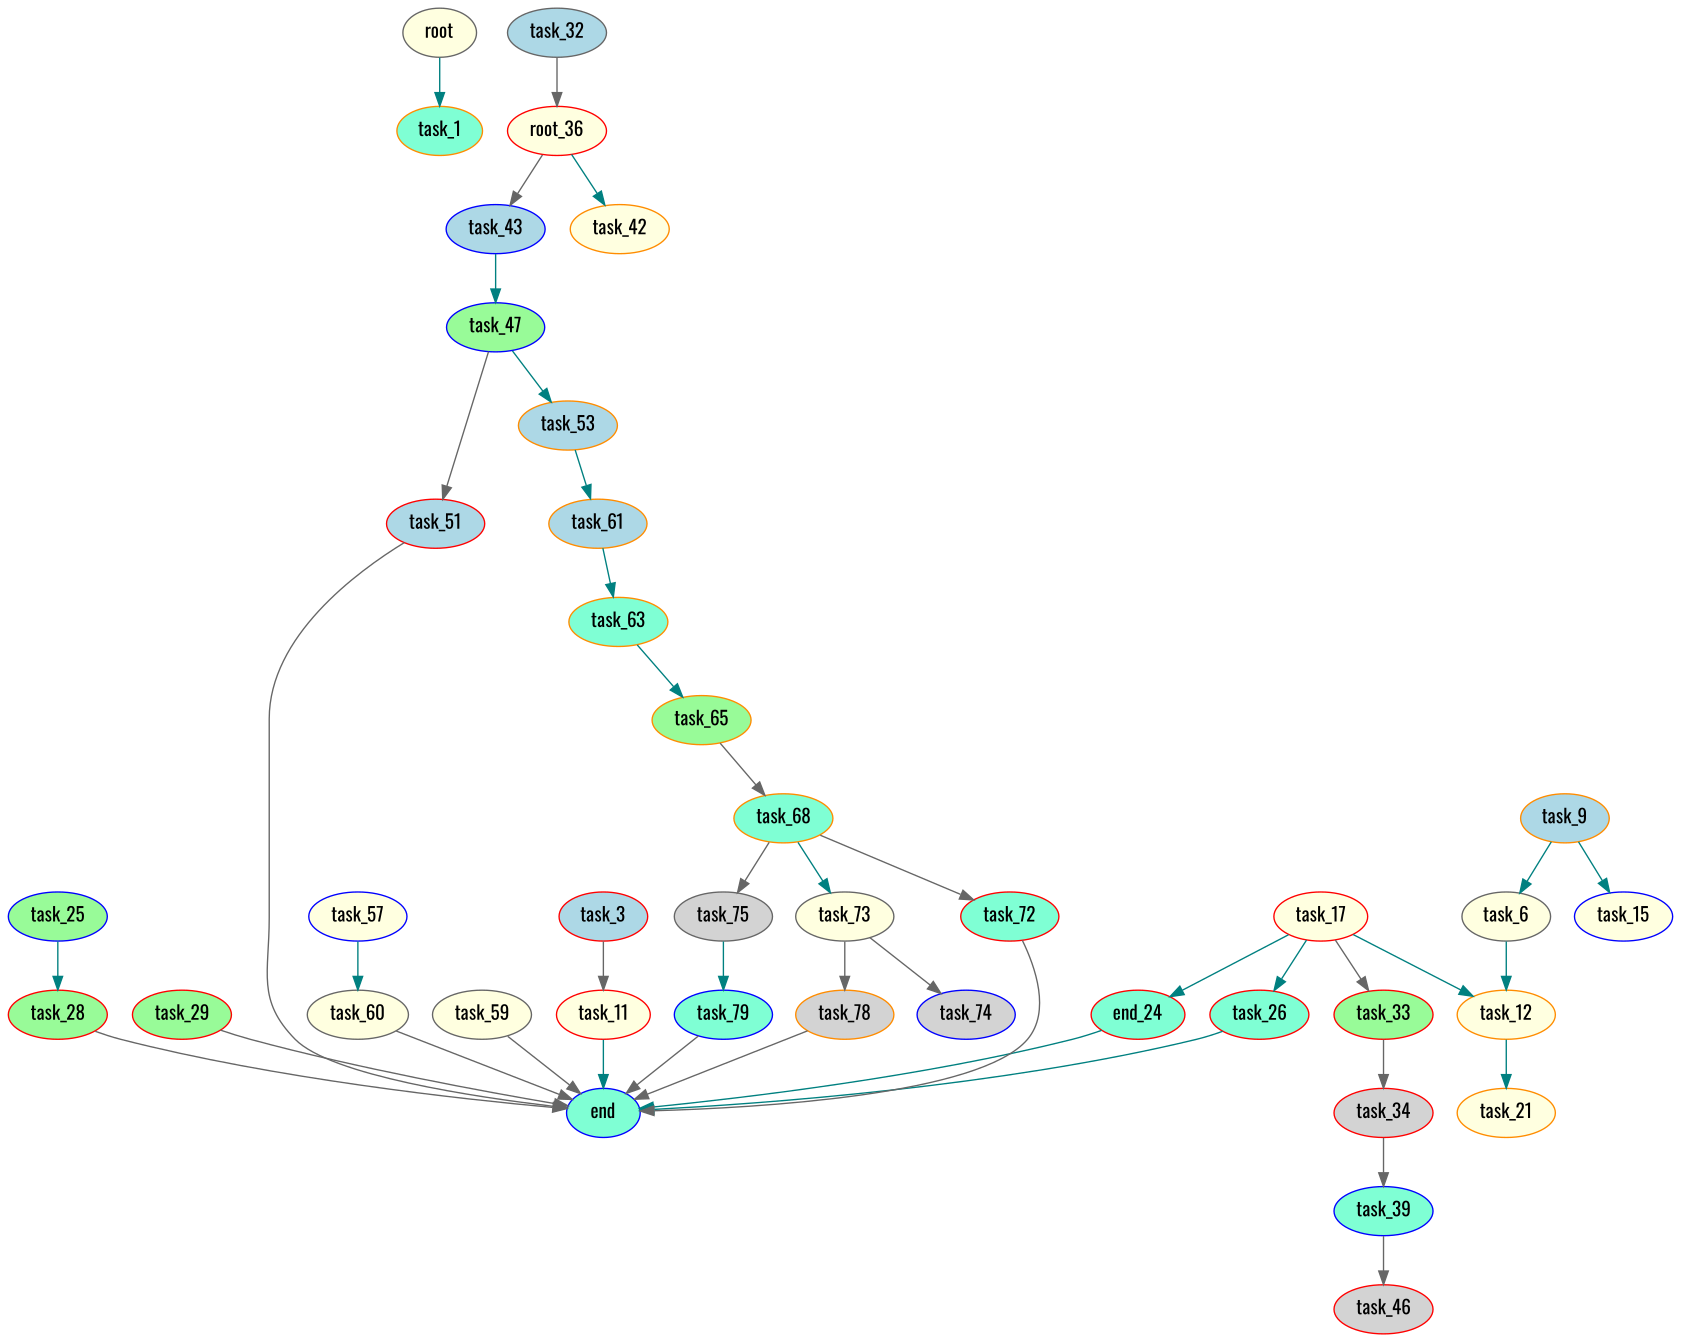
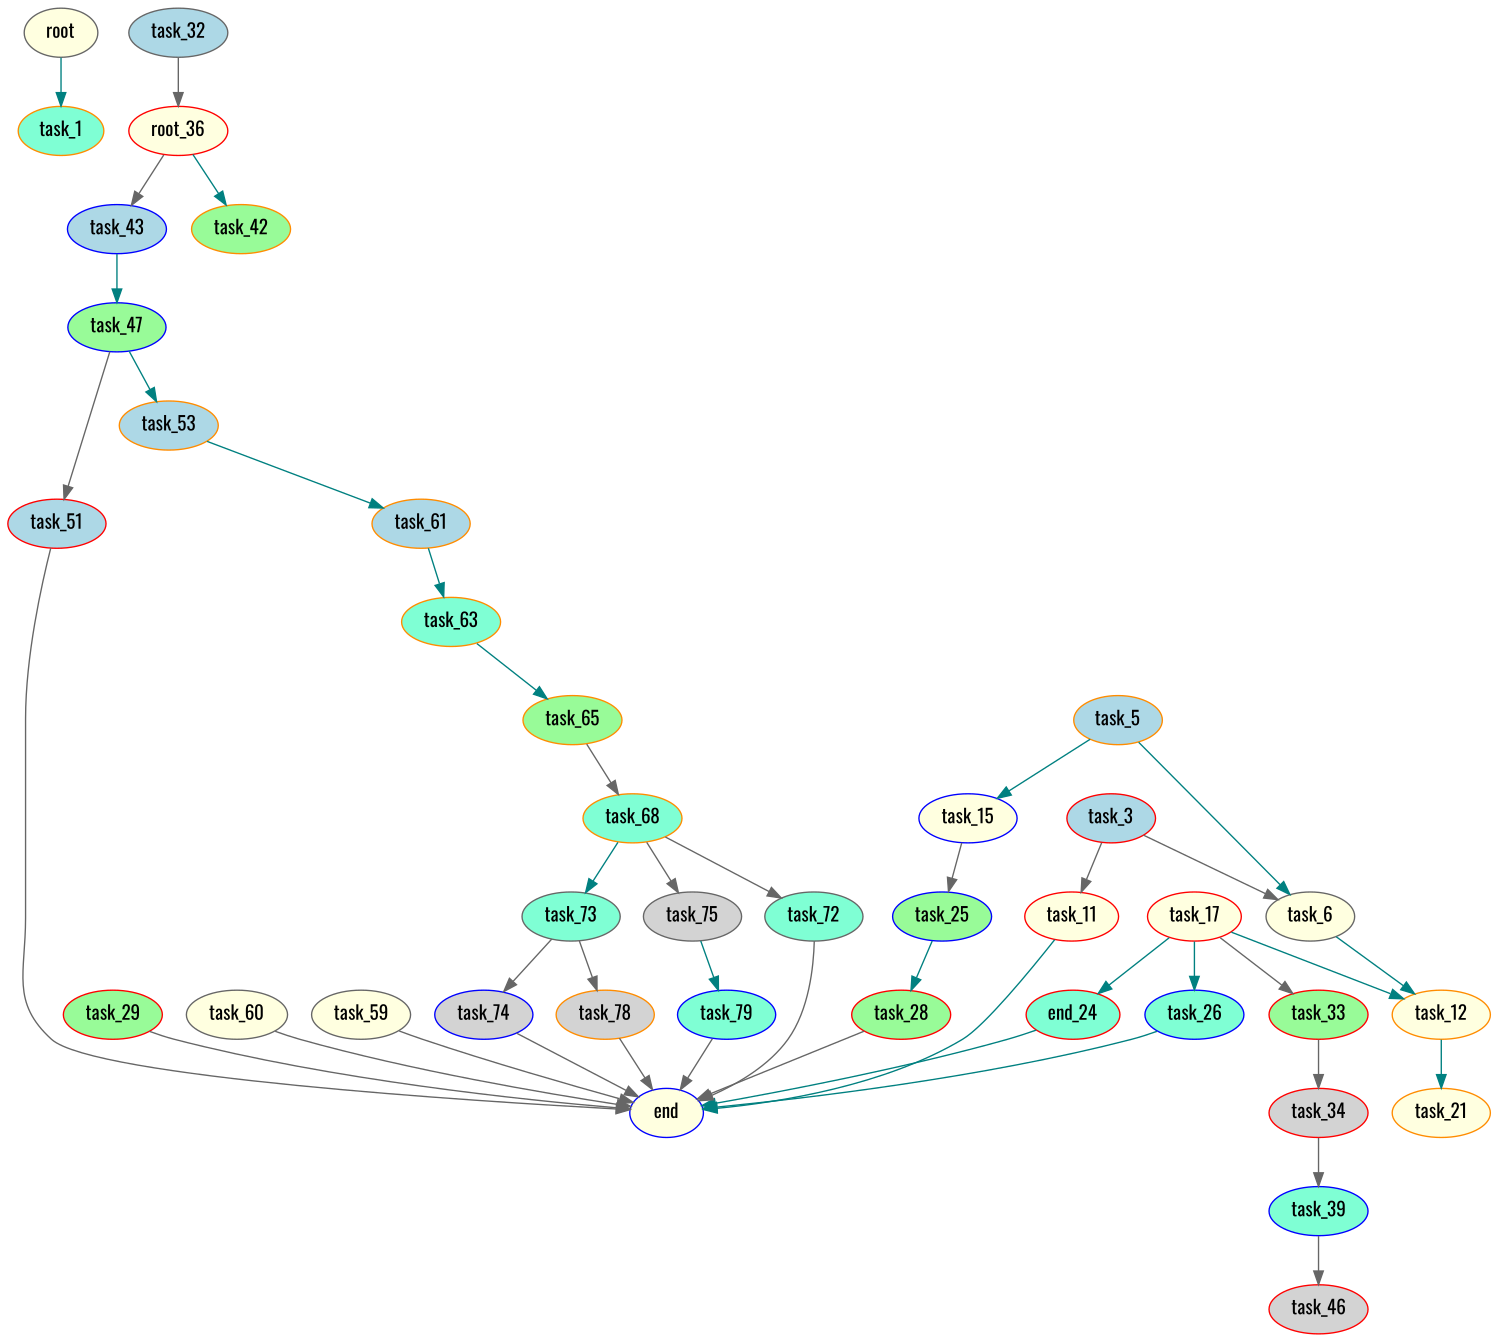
(620, 229) -> (241, 229)
(1565, 818) -> (1118, 720)
none -> (957, 861)
none -> (1205, 864)
(358, 917) -> none
(845, 917) -> (571, 917)
(1010, 917) -> (814, 917)
(1259, 1015) -> (1194, 1015)
none -> (571, 1062)
(603, 1113) -> (667, 1113)
